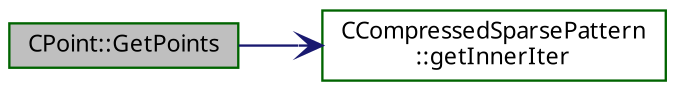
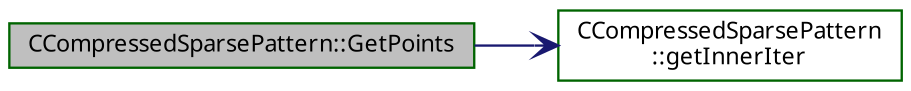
(124, 46) -> (242, 46)
